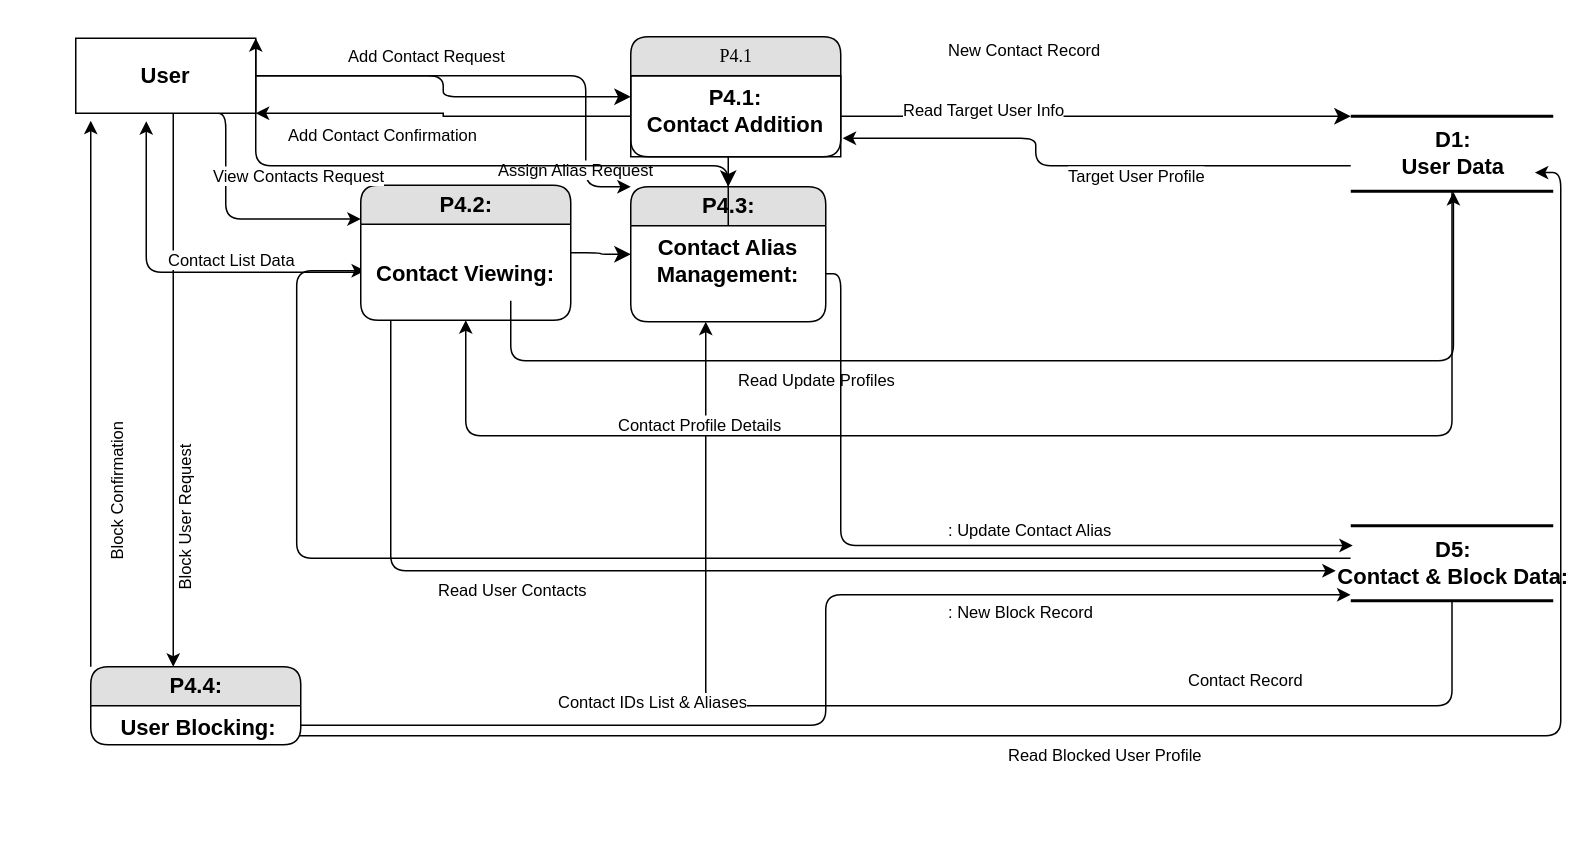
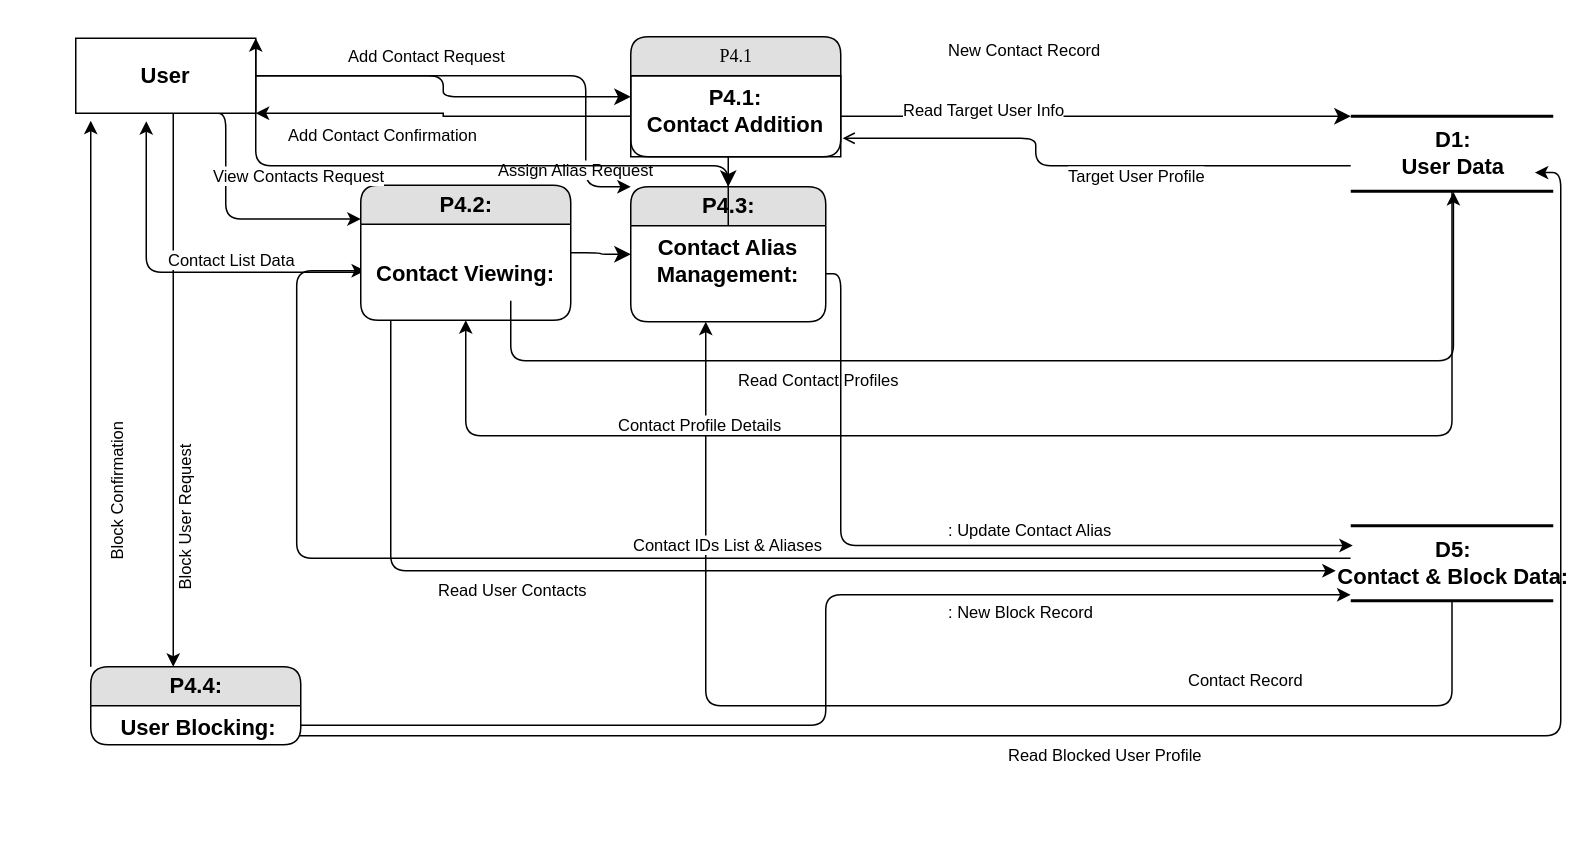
(854, 138) -> (851, 138)
(823, 381) -> (827, 381)
(676, 713) -> (751, 556)
